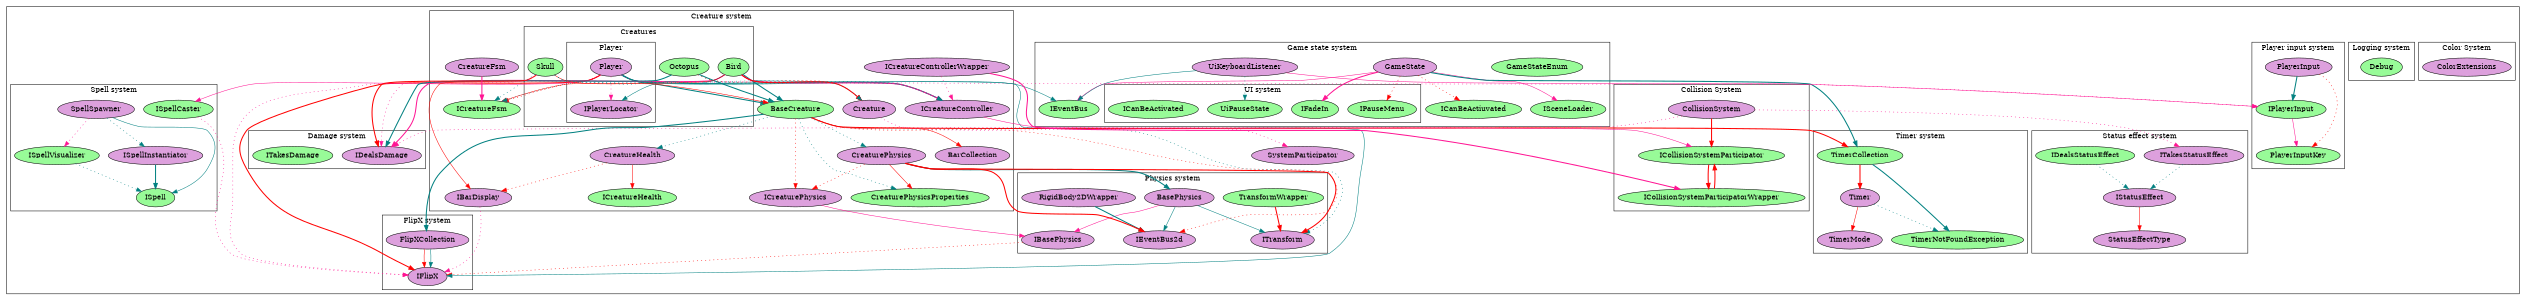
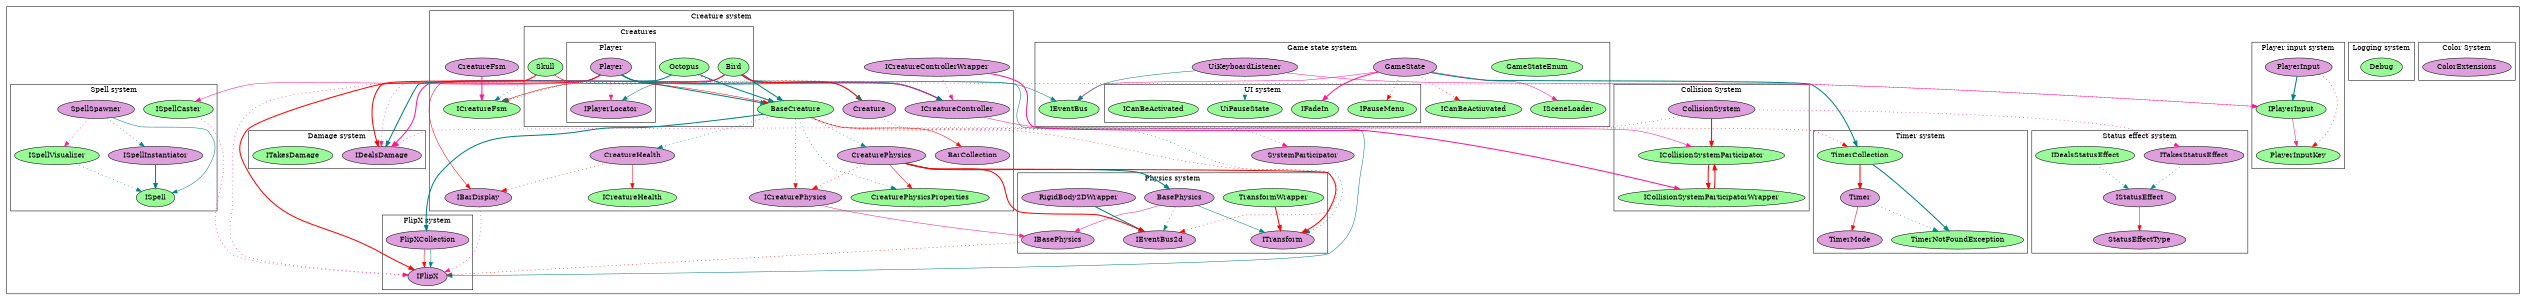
(1328, 128) -> (1328, 128)
(1171, 216) -> (1171, 216)
